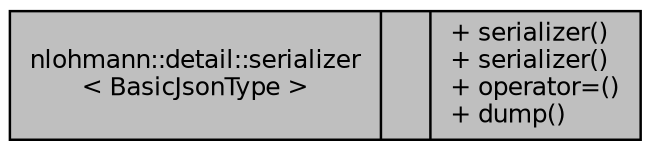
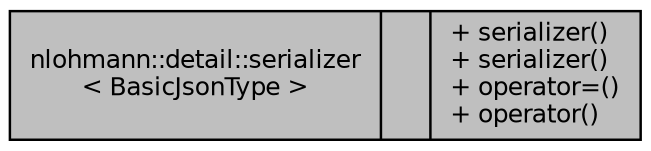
(508, 115) -> (526, 115)
